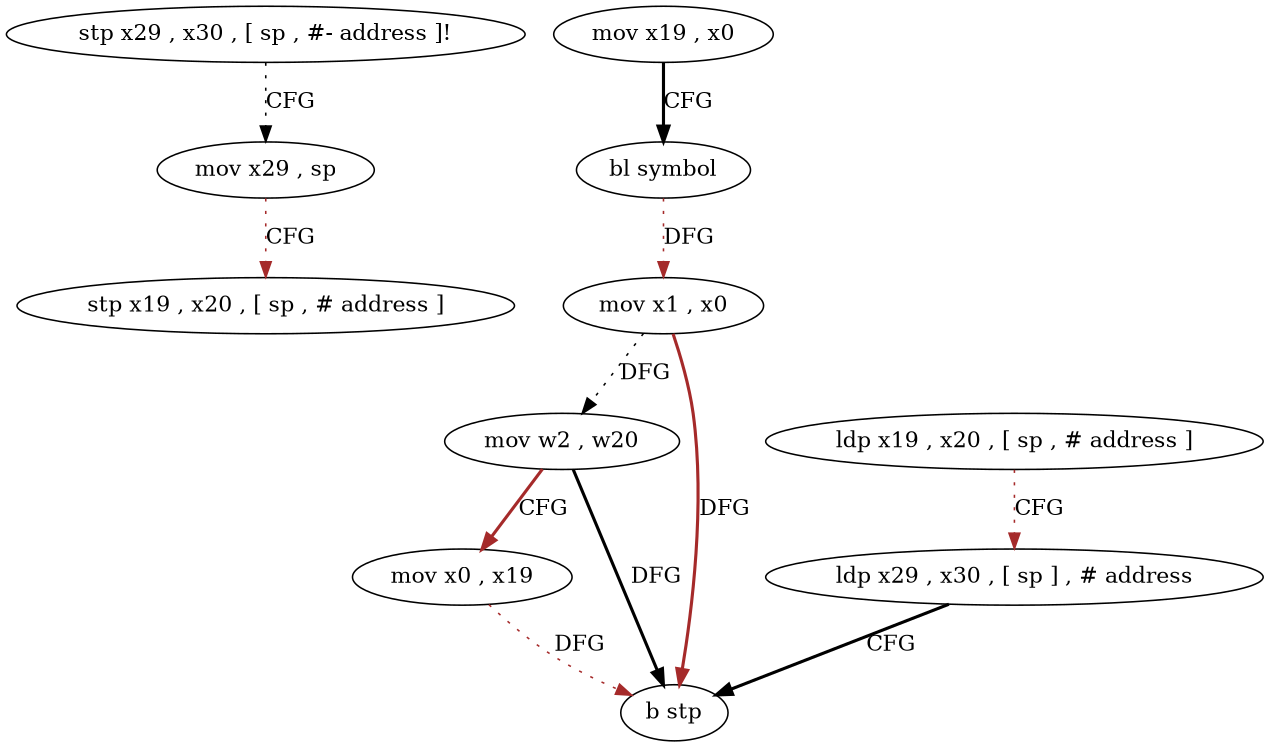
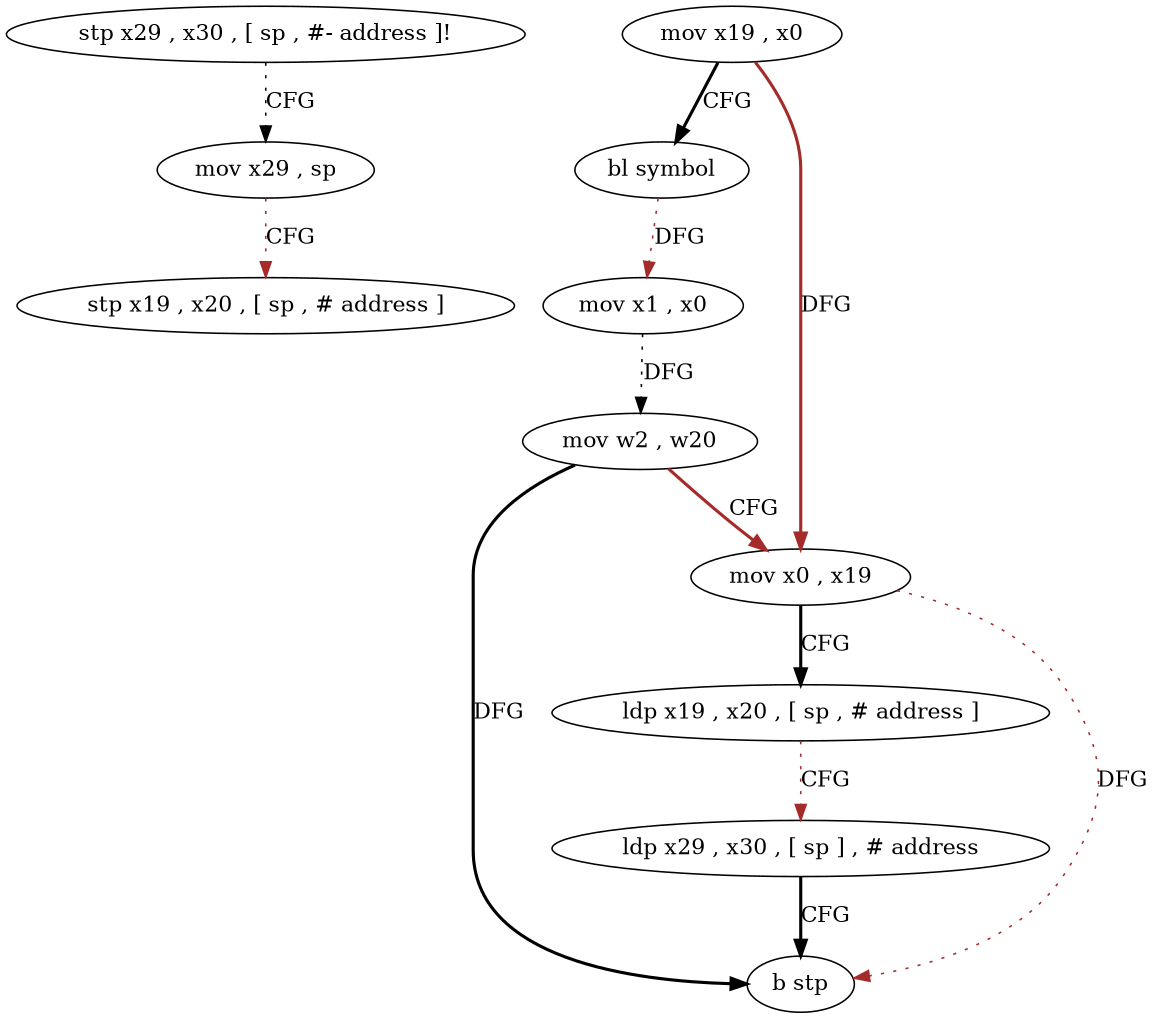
none -> (801, 292)
(698, 501) -> none
none -> (801, 637)
